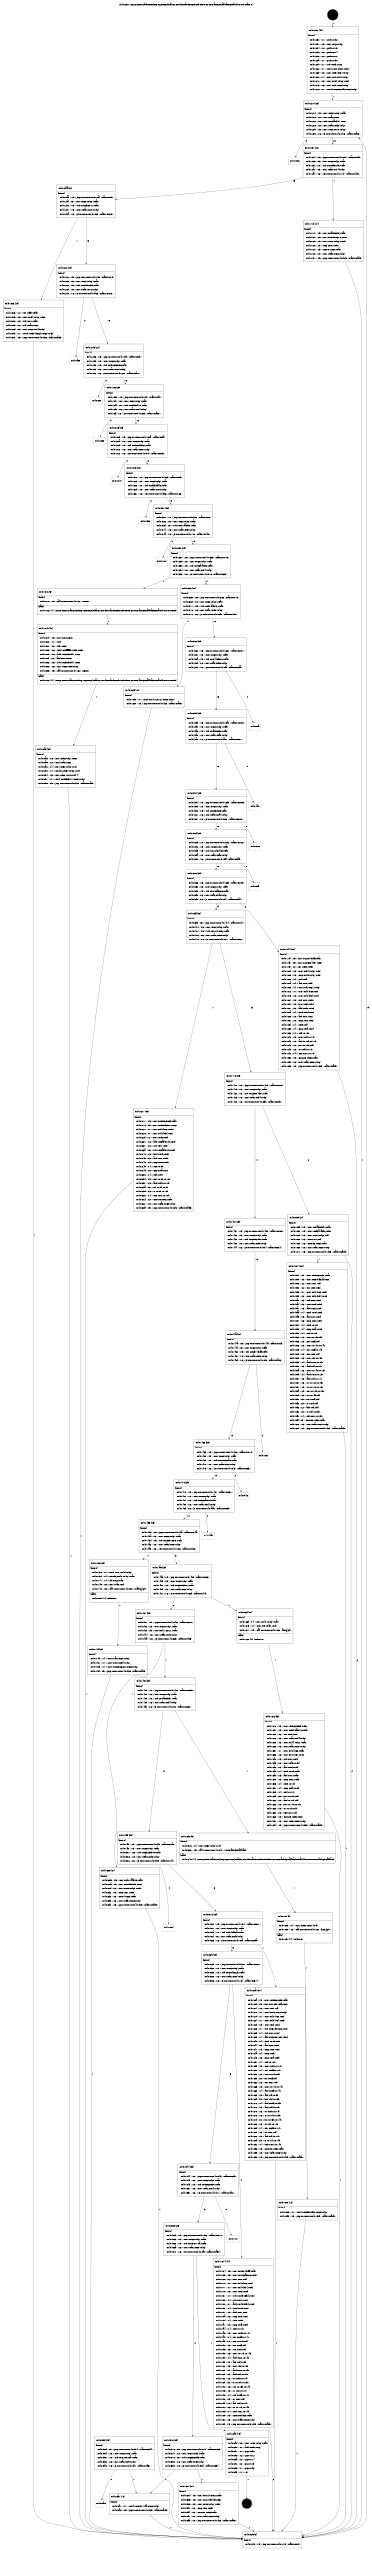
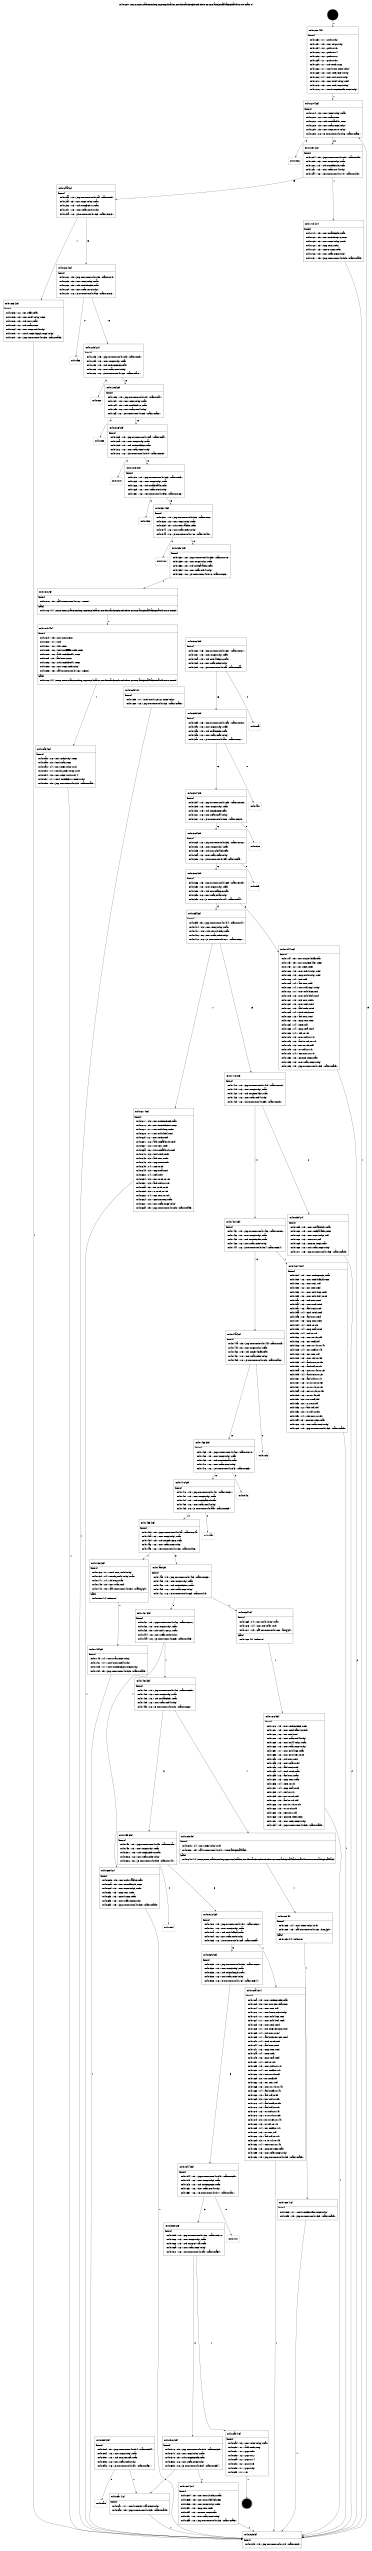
(211, 601) -> none
(318, 1258) -> (282, 1257)
(243, 2343) -> none
